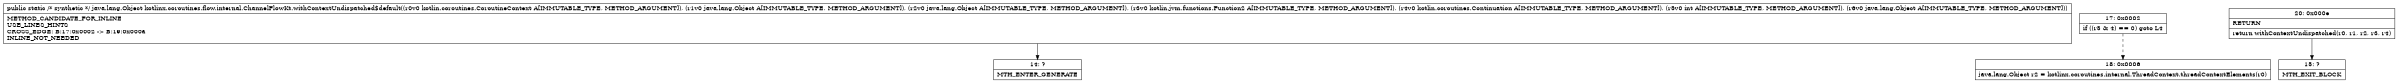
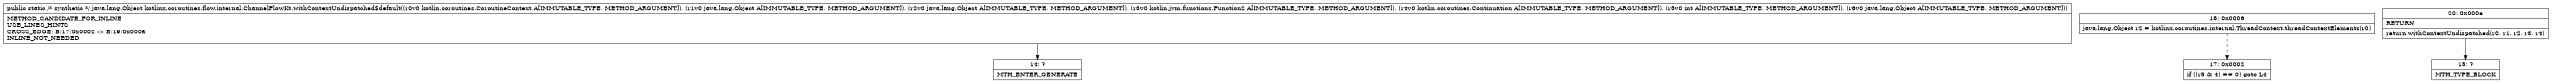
(2123, 44) -> (2227, 44)
(2312, 75) -> (2466, 75)
